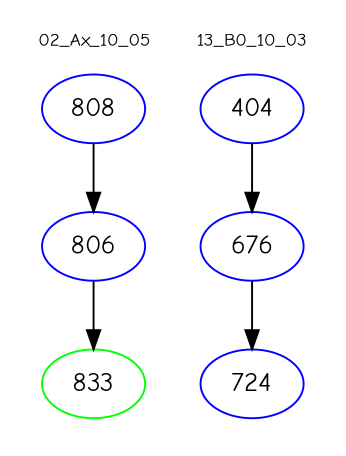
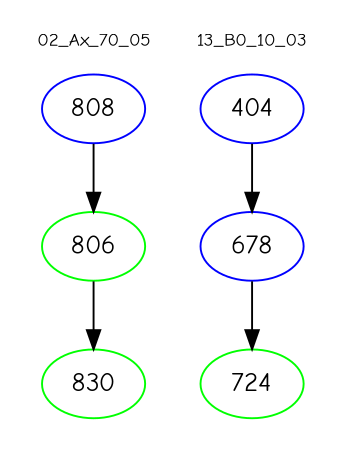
(95, 41) -> (95, 41)
(94, 246) -> (94, 246)
(252, 246) -> (252, 246)
(94, 384) -> (94, 384)
(252, 384) -> (252, 384)
